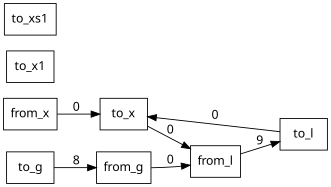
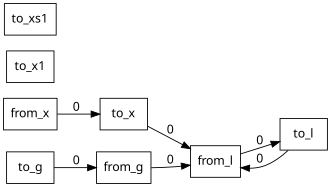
(218, 125) -> (271, 163)
(260, 141) -> (260, 141)
(77, 161) -> (77, 161)
